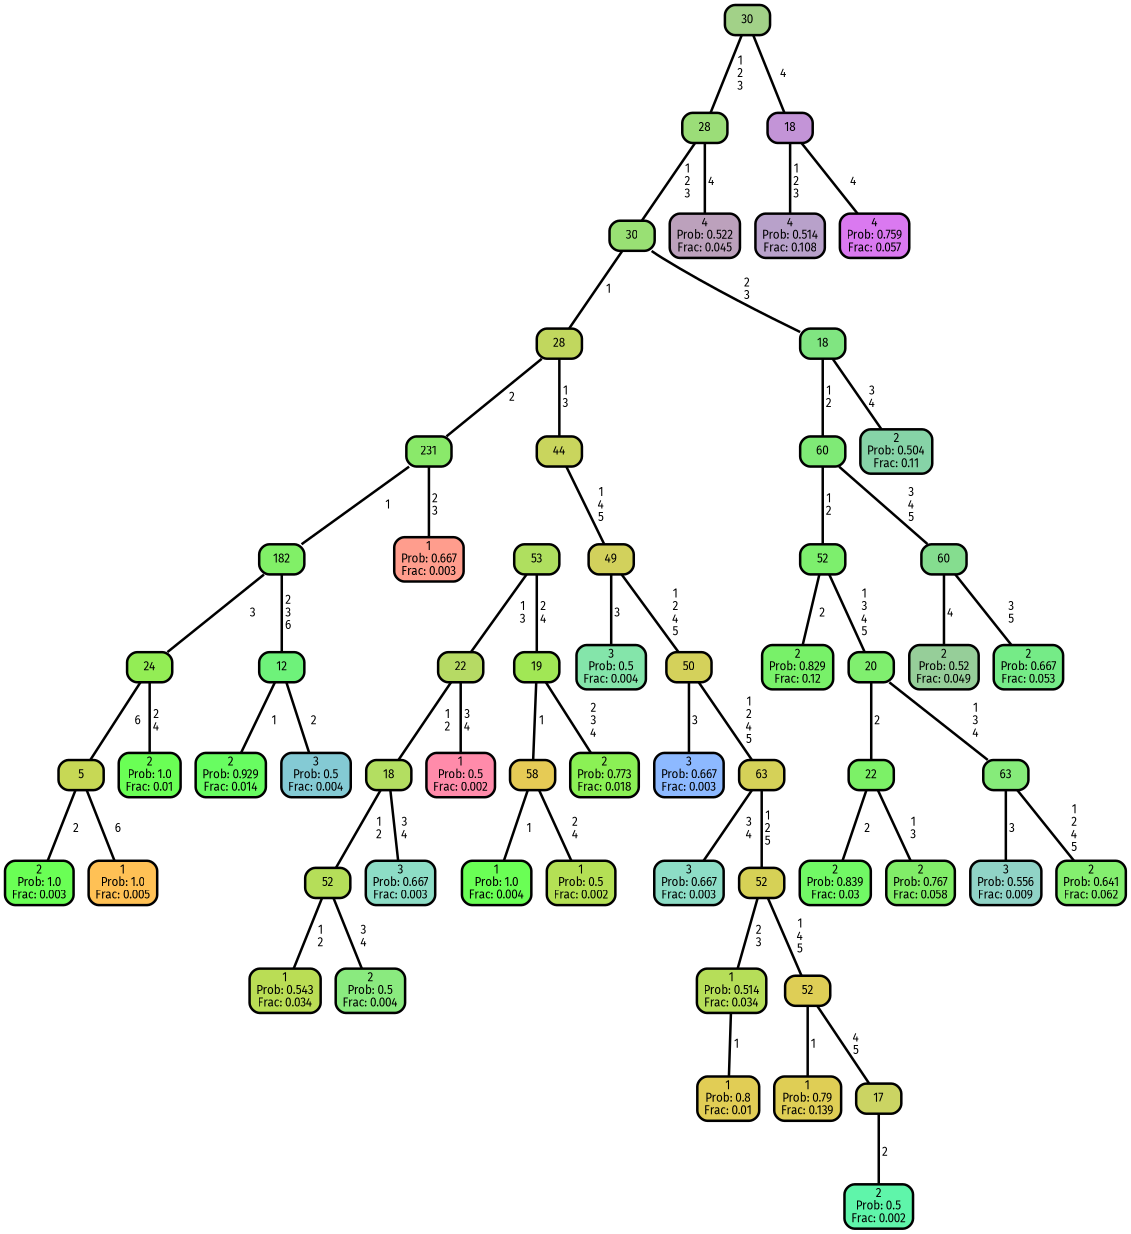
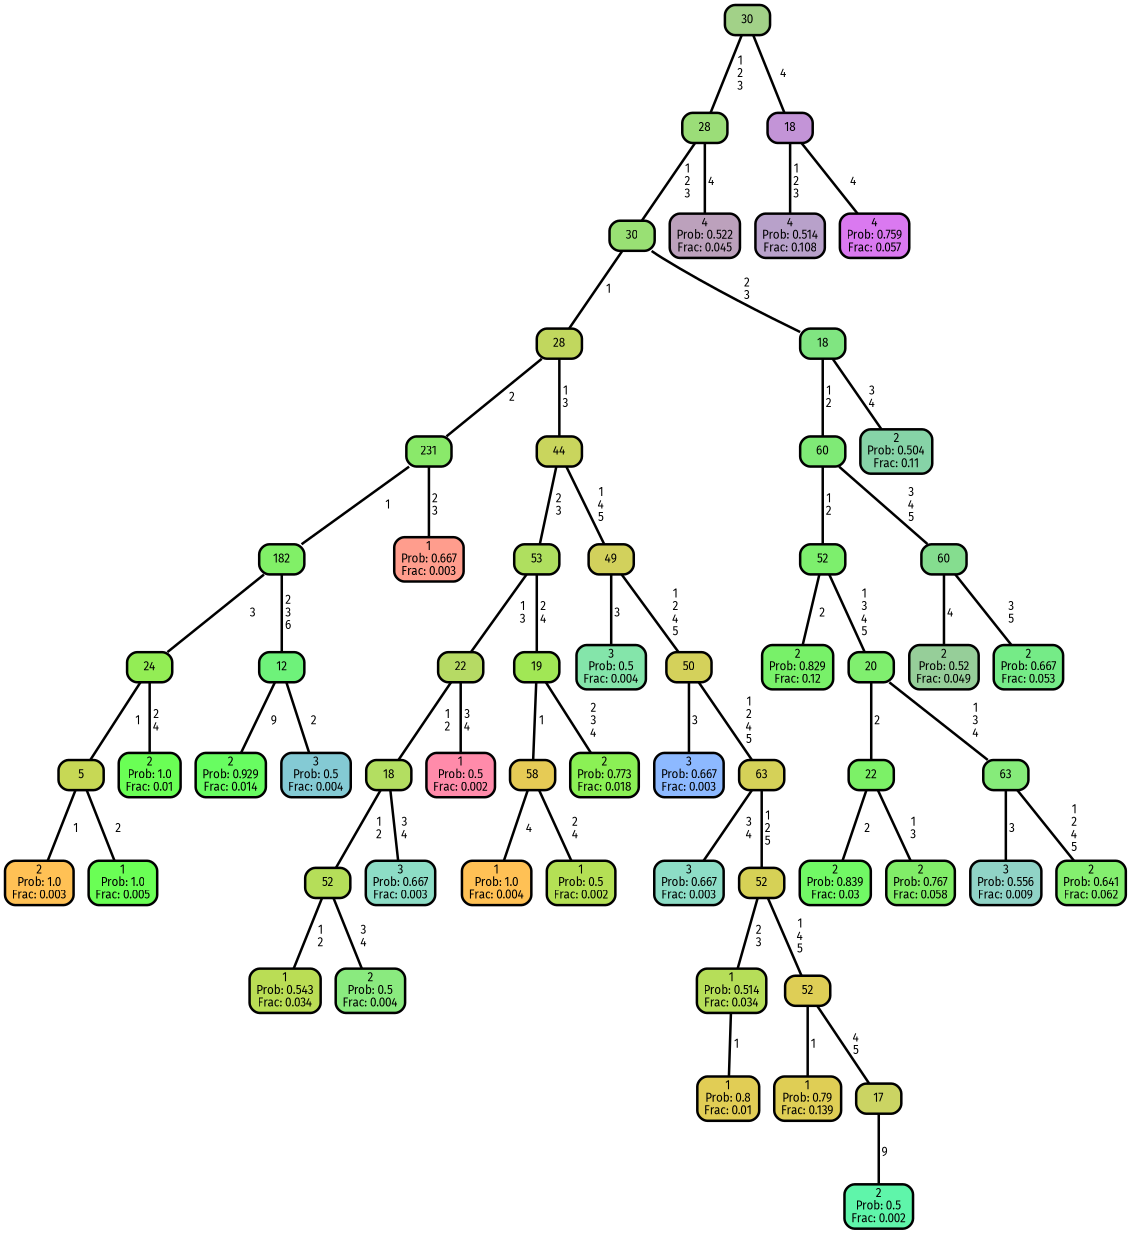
none -> (548, 505)
(136, 721) -> (136, 721)
(273, 721) -> (273, 721)
(74, 829) -> (74, 829)
(117, 829) -> (117, 829)
(528, 829) -> (528, 829)
(39, 883) -> (39, 883)
(123, 883) -> (123, 883)
(497, 883) -> (497, 883)
(883, 1153) -> (883, 1153)
